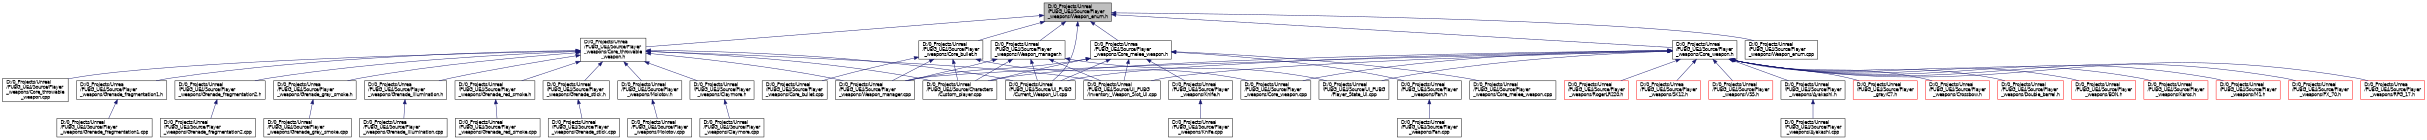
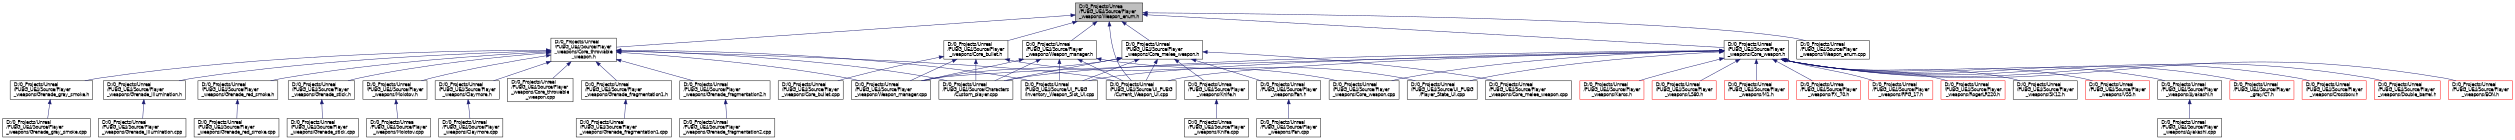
(1669, 90) -> (2045, 90)
none -> (1684, 90)
